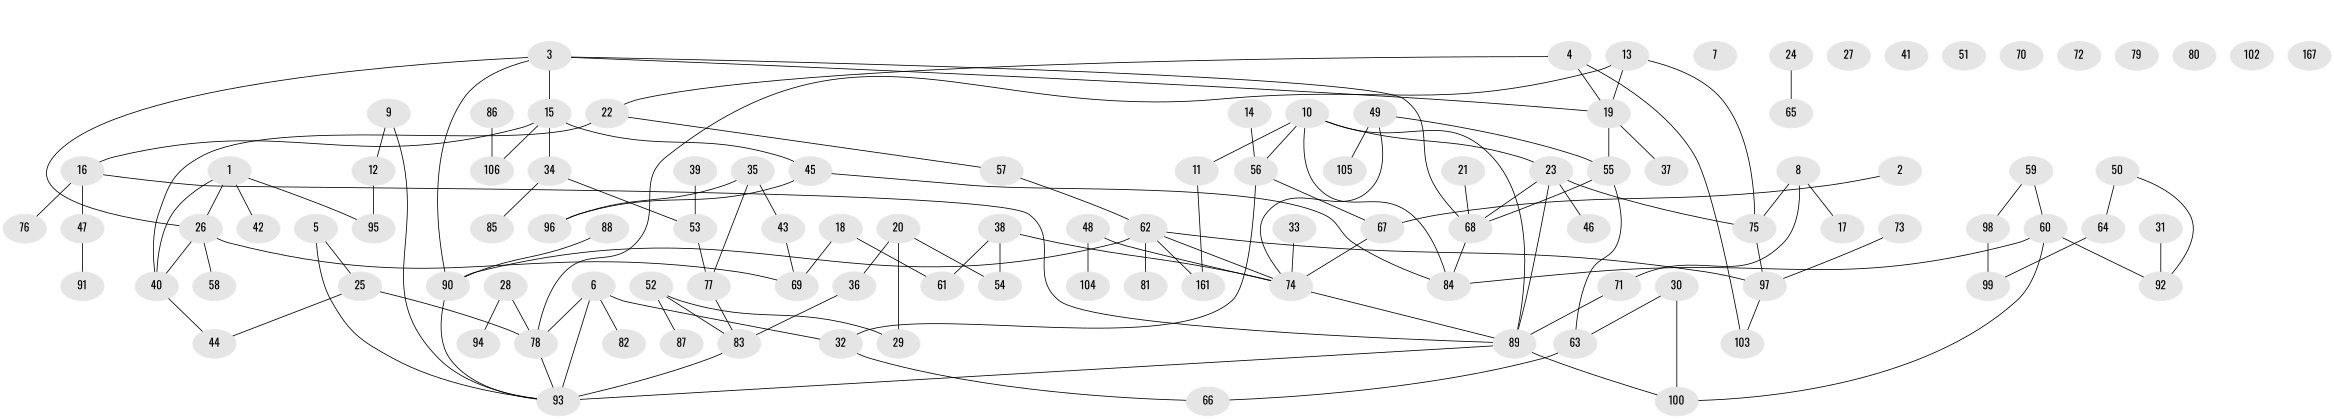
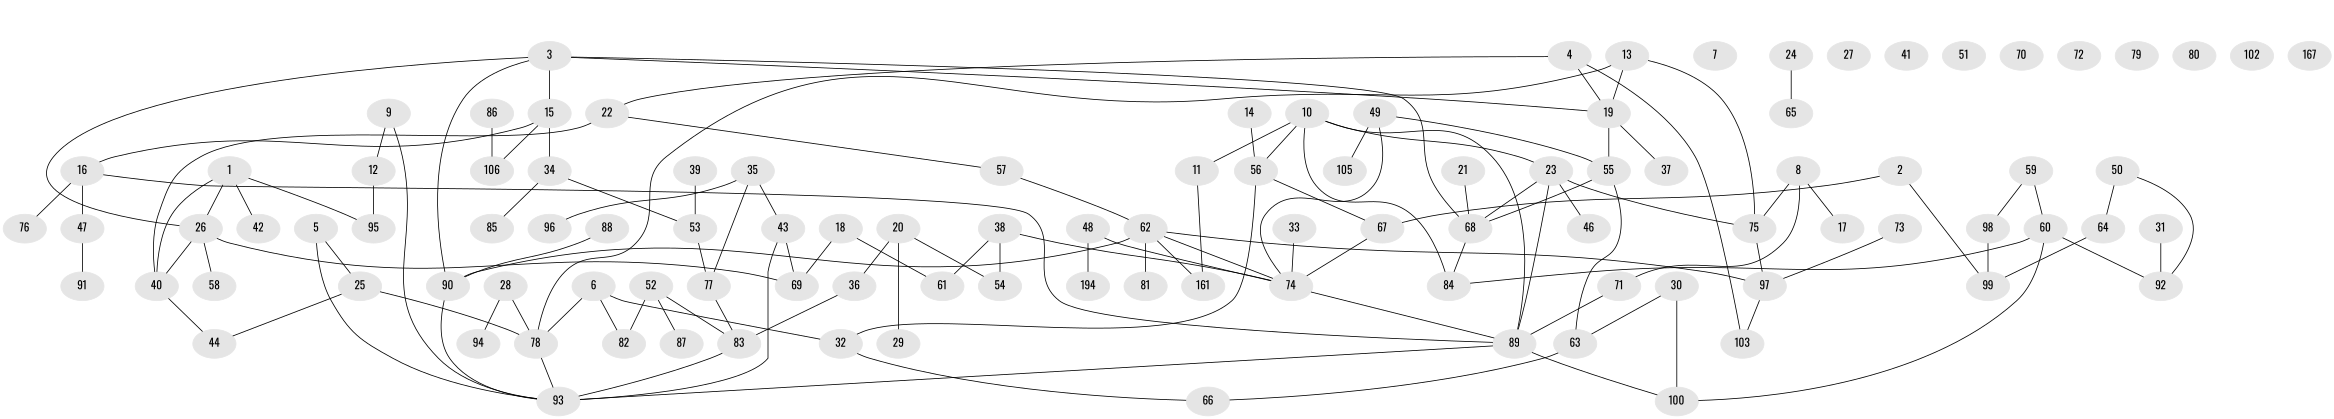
(810, 171) -> none
none -> (1944, 229)
(1088, 286) -> (1088, 286)
(775, 315) -> (638, 315)
(576, 344) -> (734, 377)
